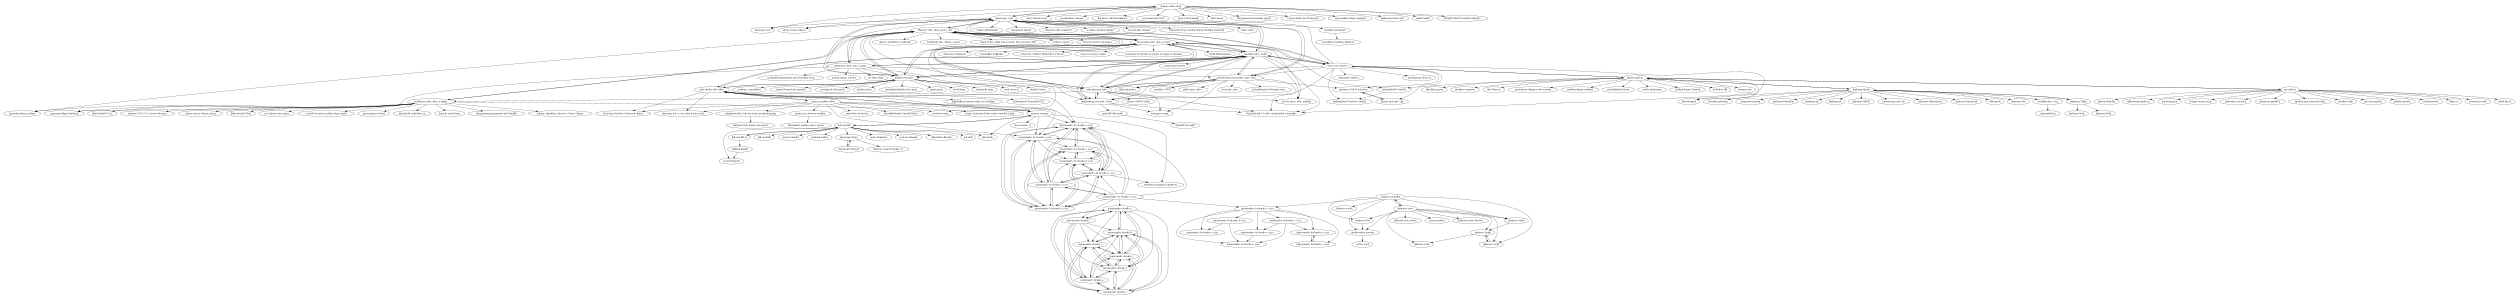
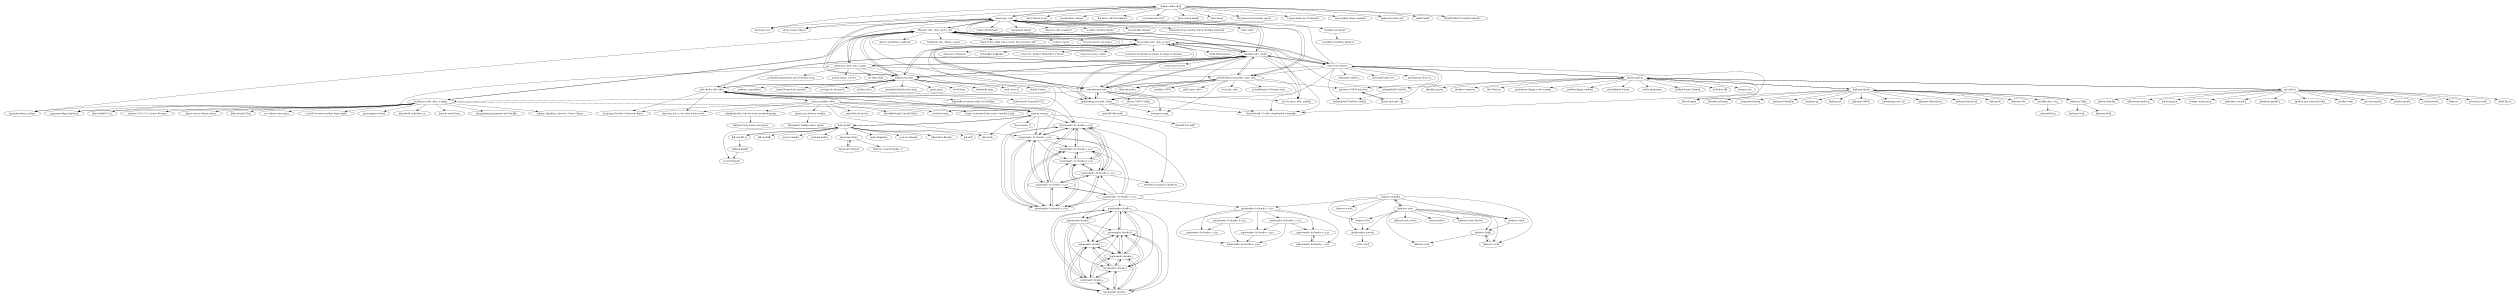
none -> (1383, 78)
